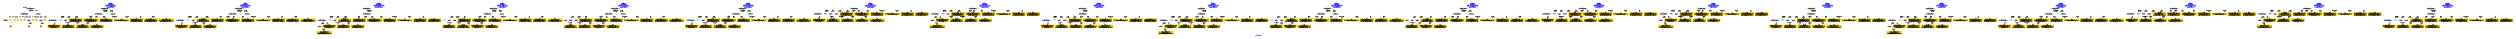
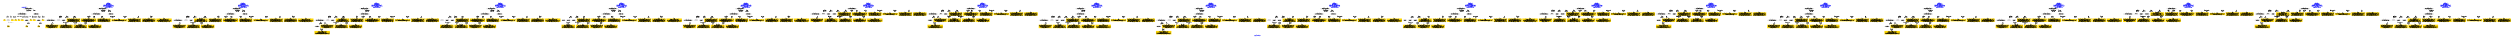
(6, 20) -> (4, 20)
